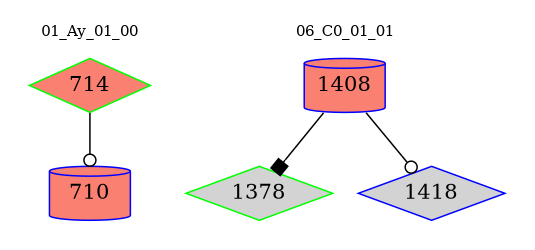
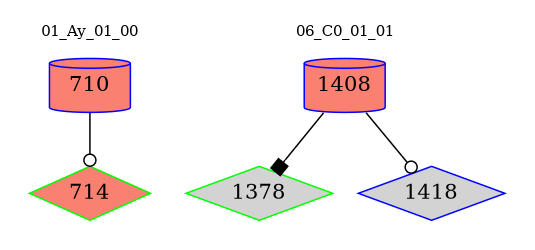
(90, 133) -> (90, 133)
